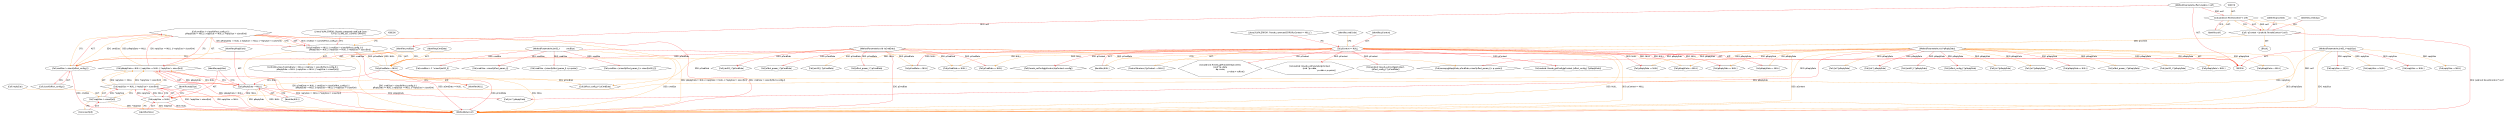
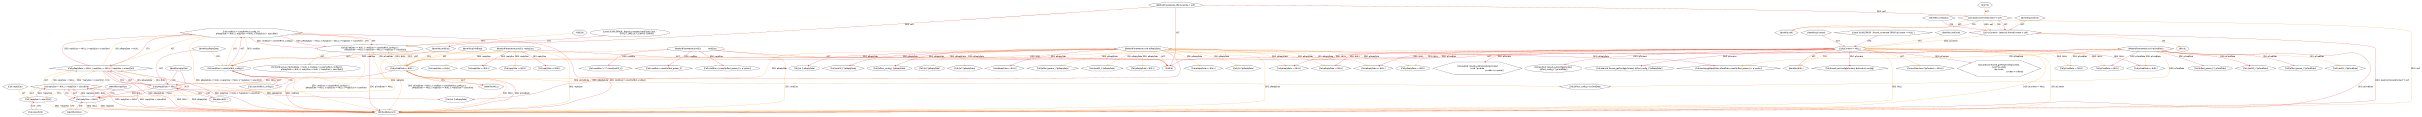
(630, 68) -> none
